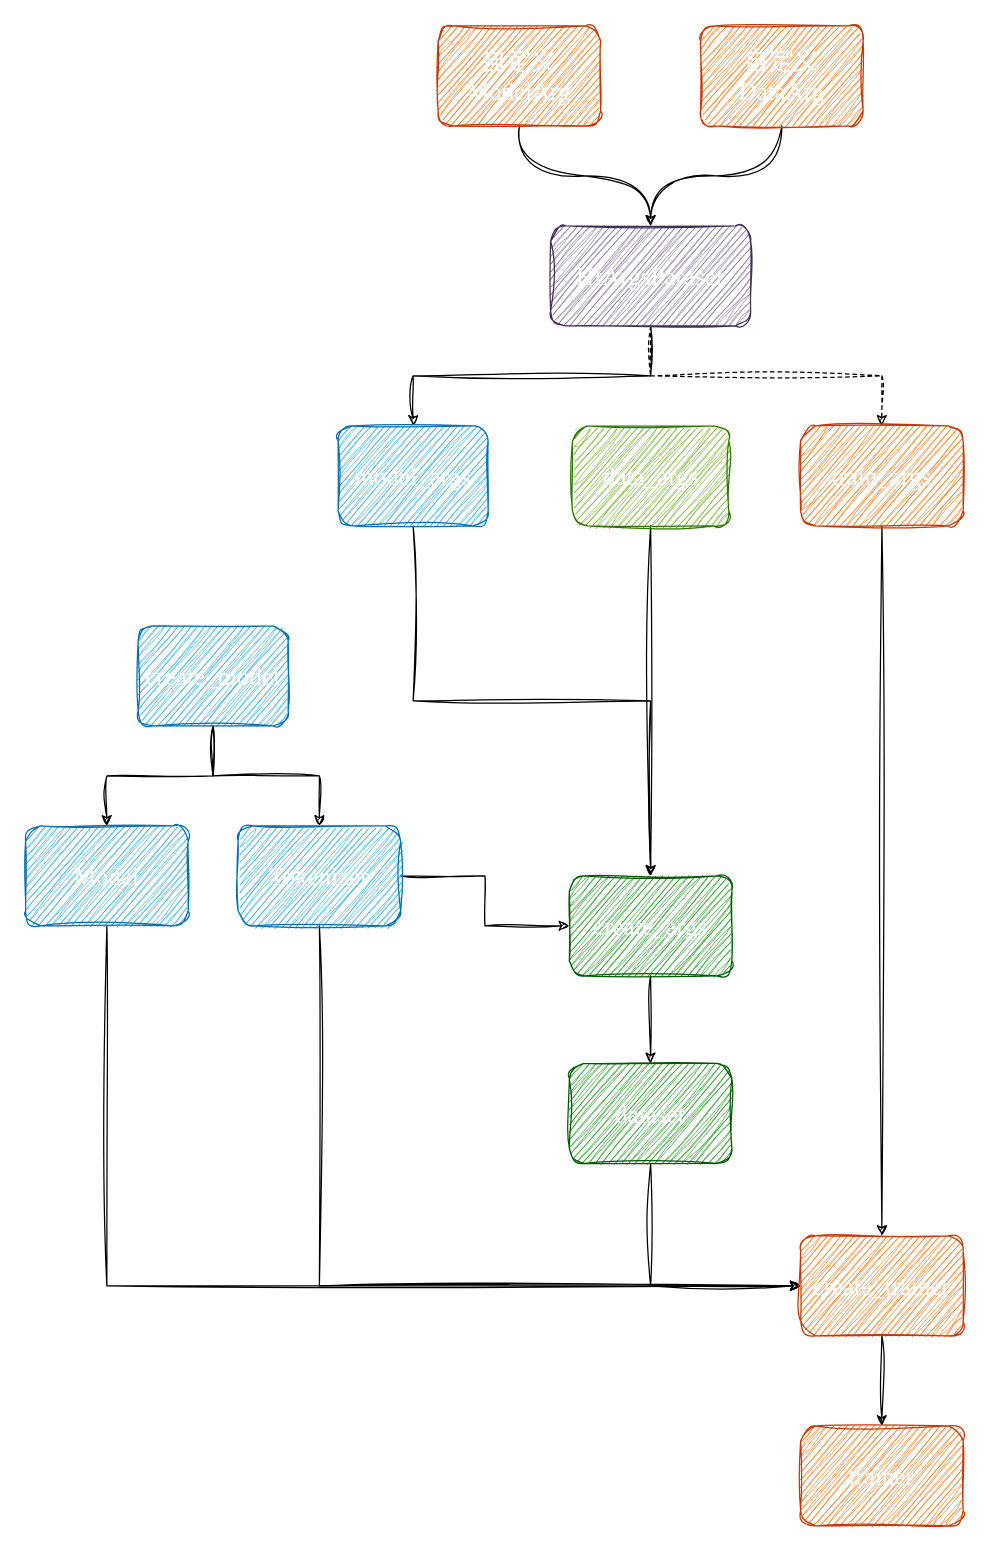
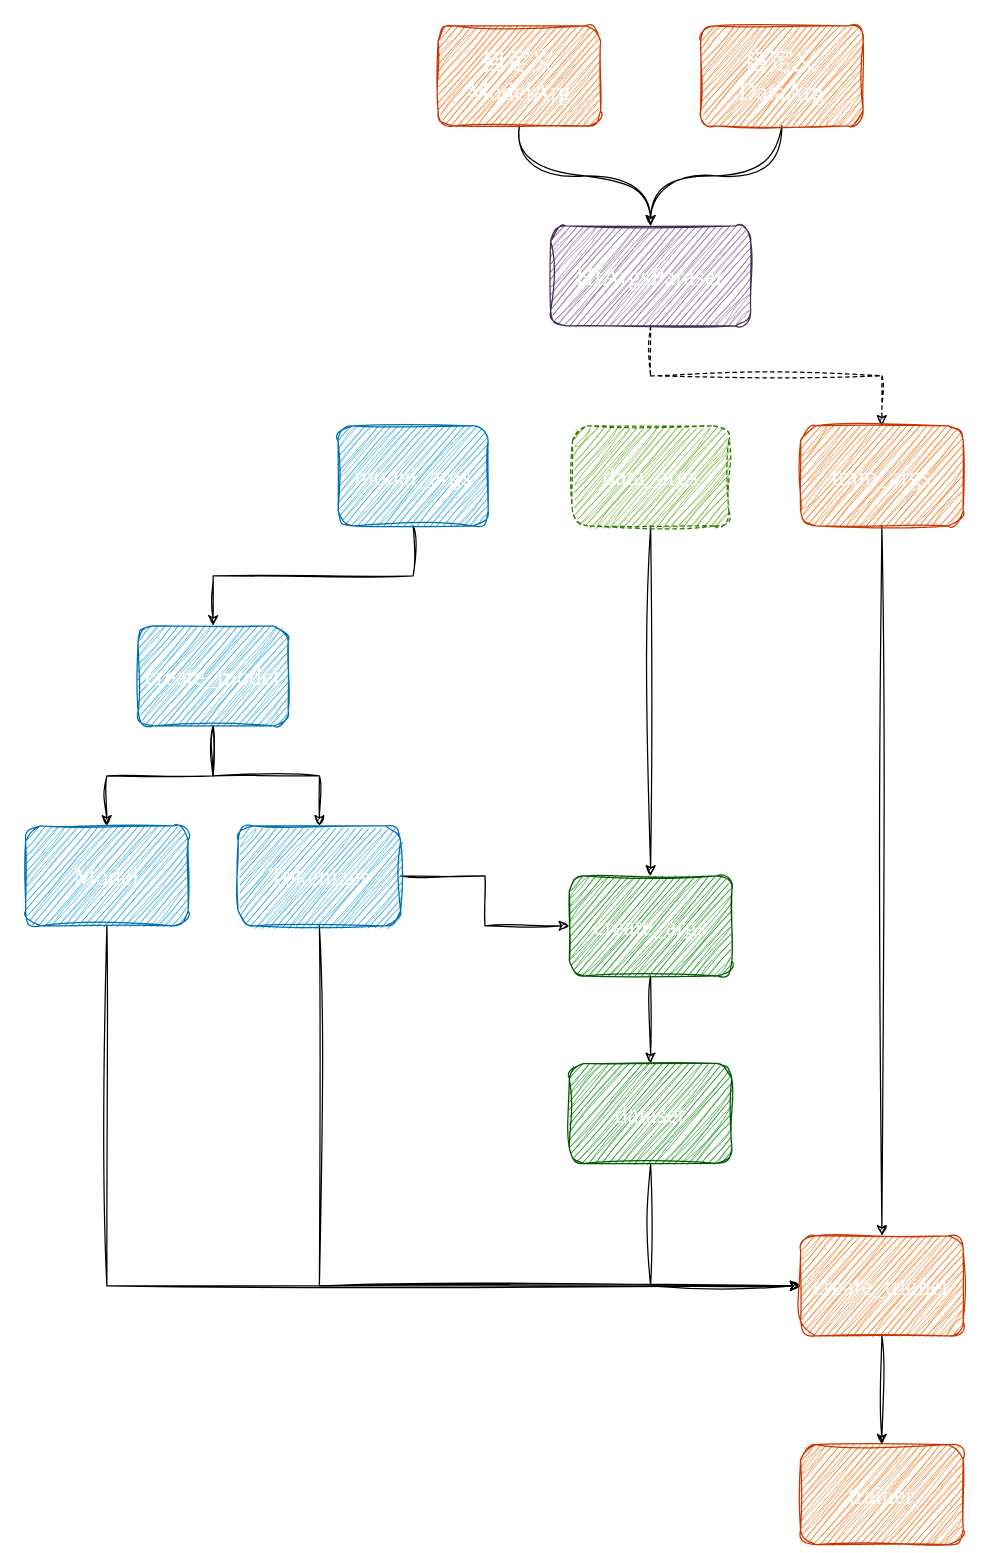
(510, 376) -> none
(651, 476) -> (651, 476)
(460, 701) -> (300, 576)
(882, 1476) -> (882, 1494)
